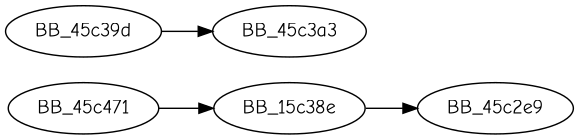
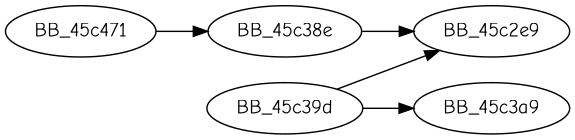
(289, 31) -> (492, 108)
none -> (381, 72)
(289, 108) -> (285, 31)
